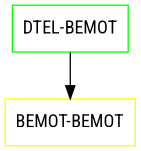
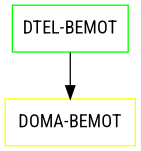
(70, 122) -> (70, 122)
